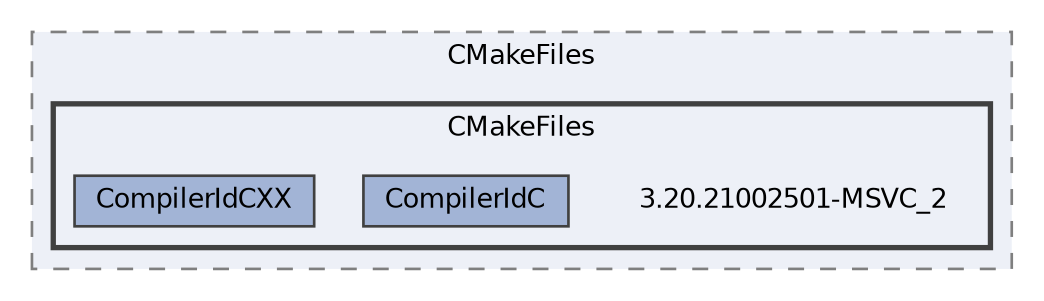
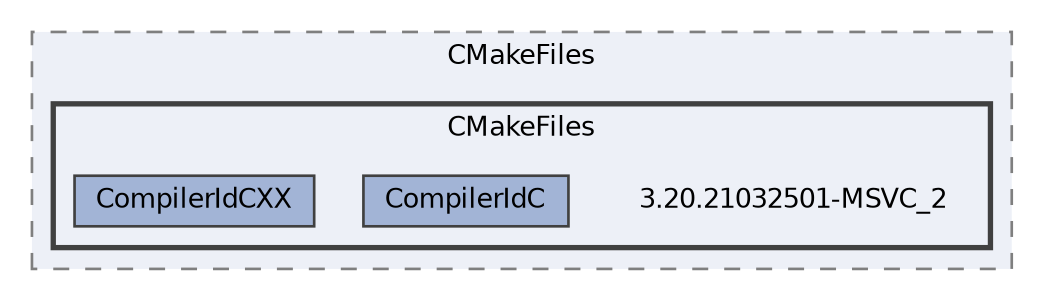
(793, 201) -> (793, 201)
